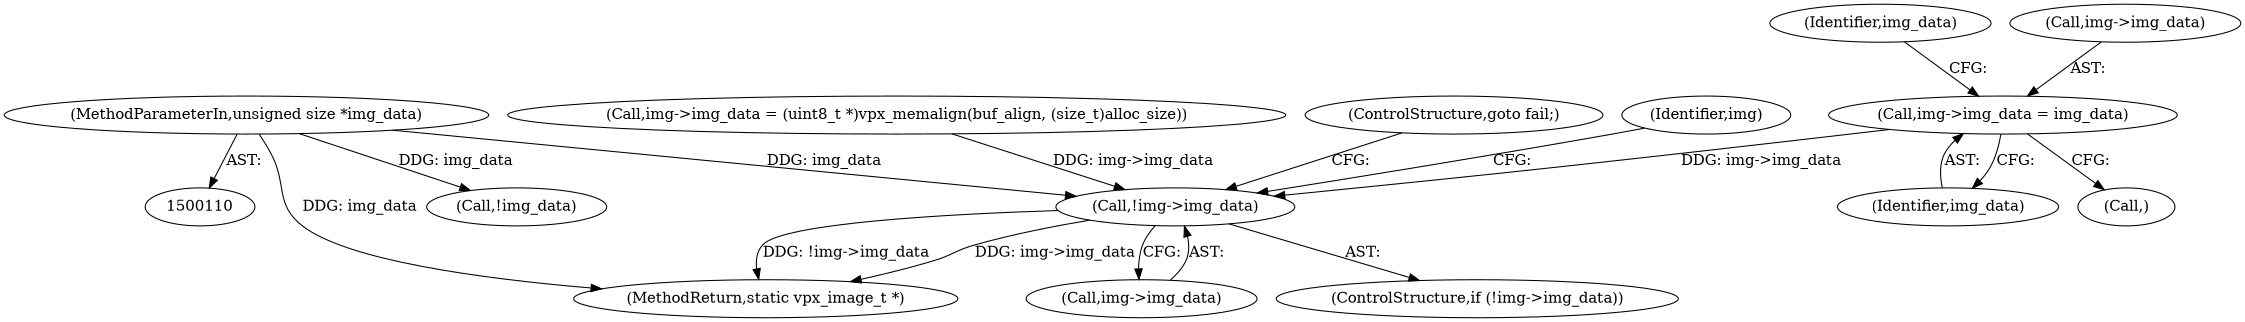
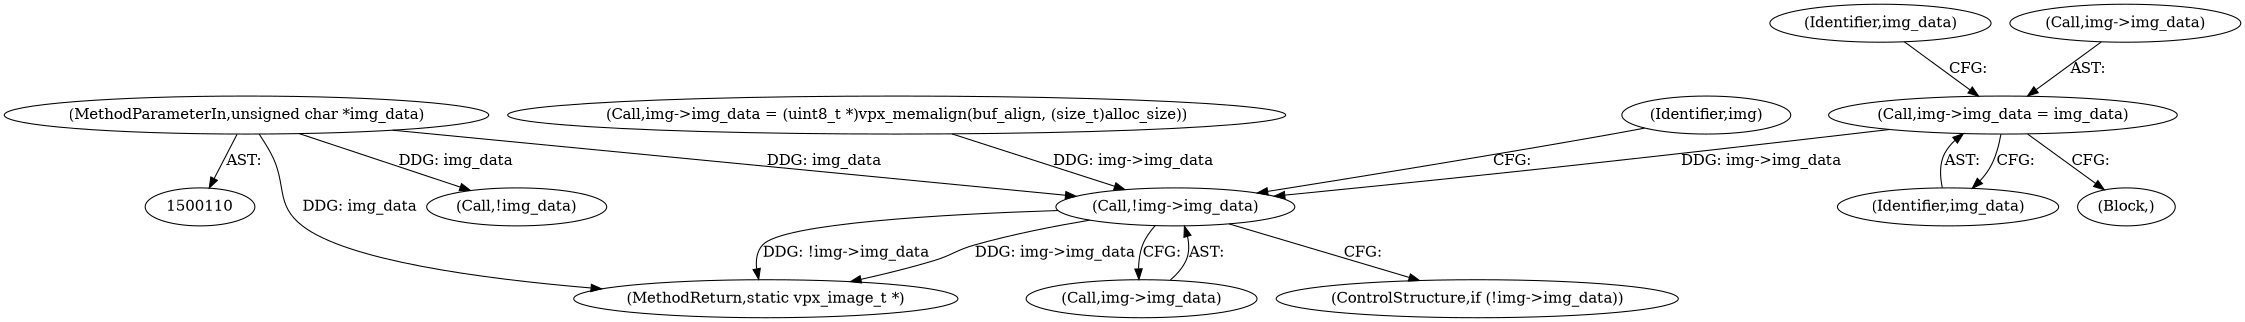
(246, 115) -> (246, 115)
(1454, 115) -> none
(2126, 207) -> (2126, 207)
(1365, 253) -> (1365, 253)
